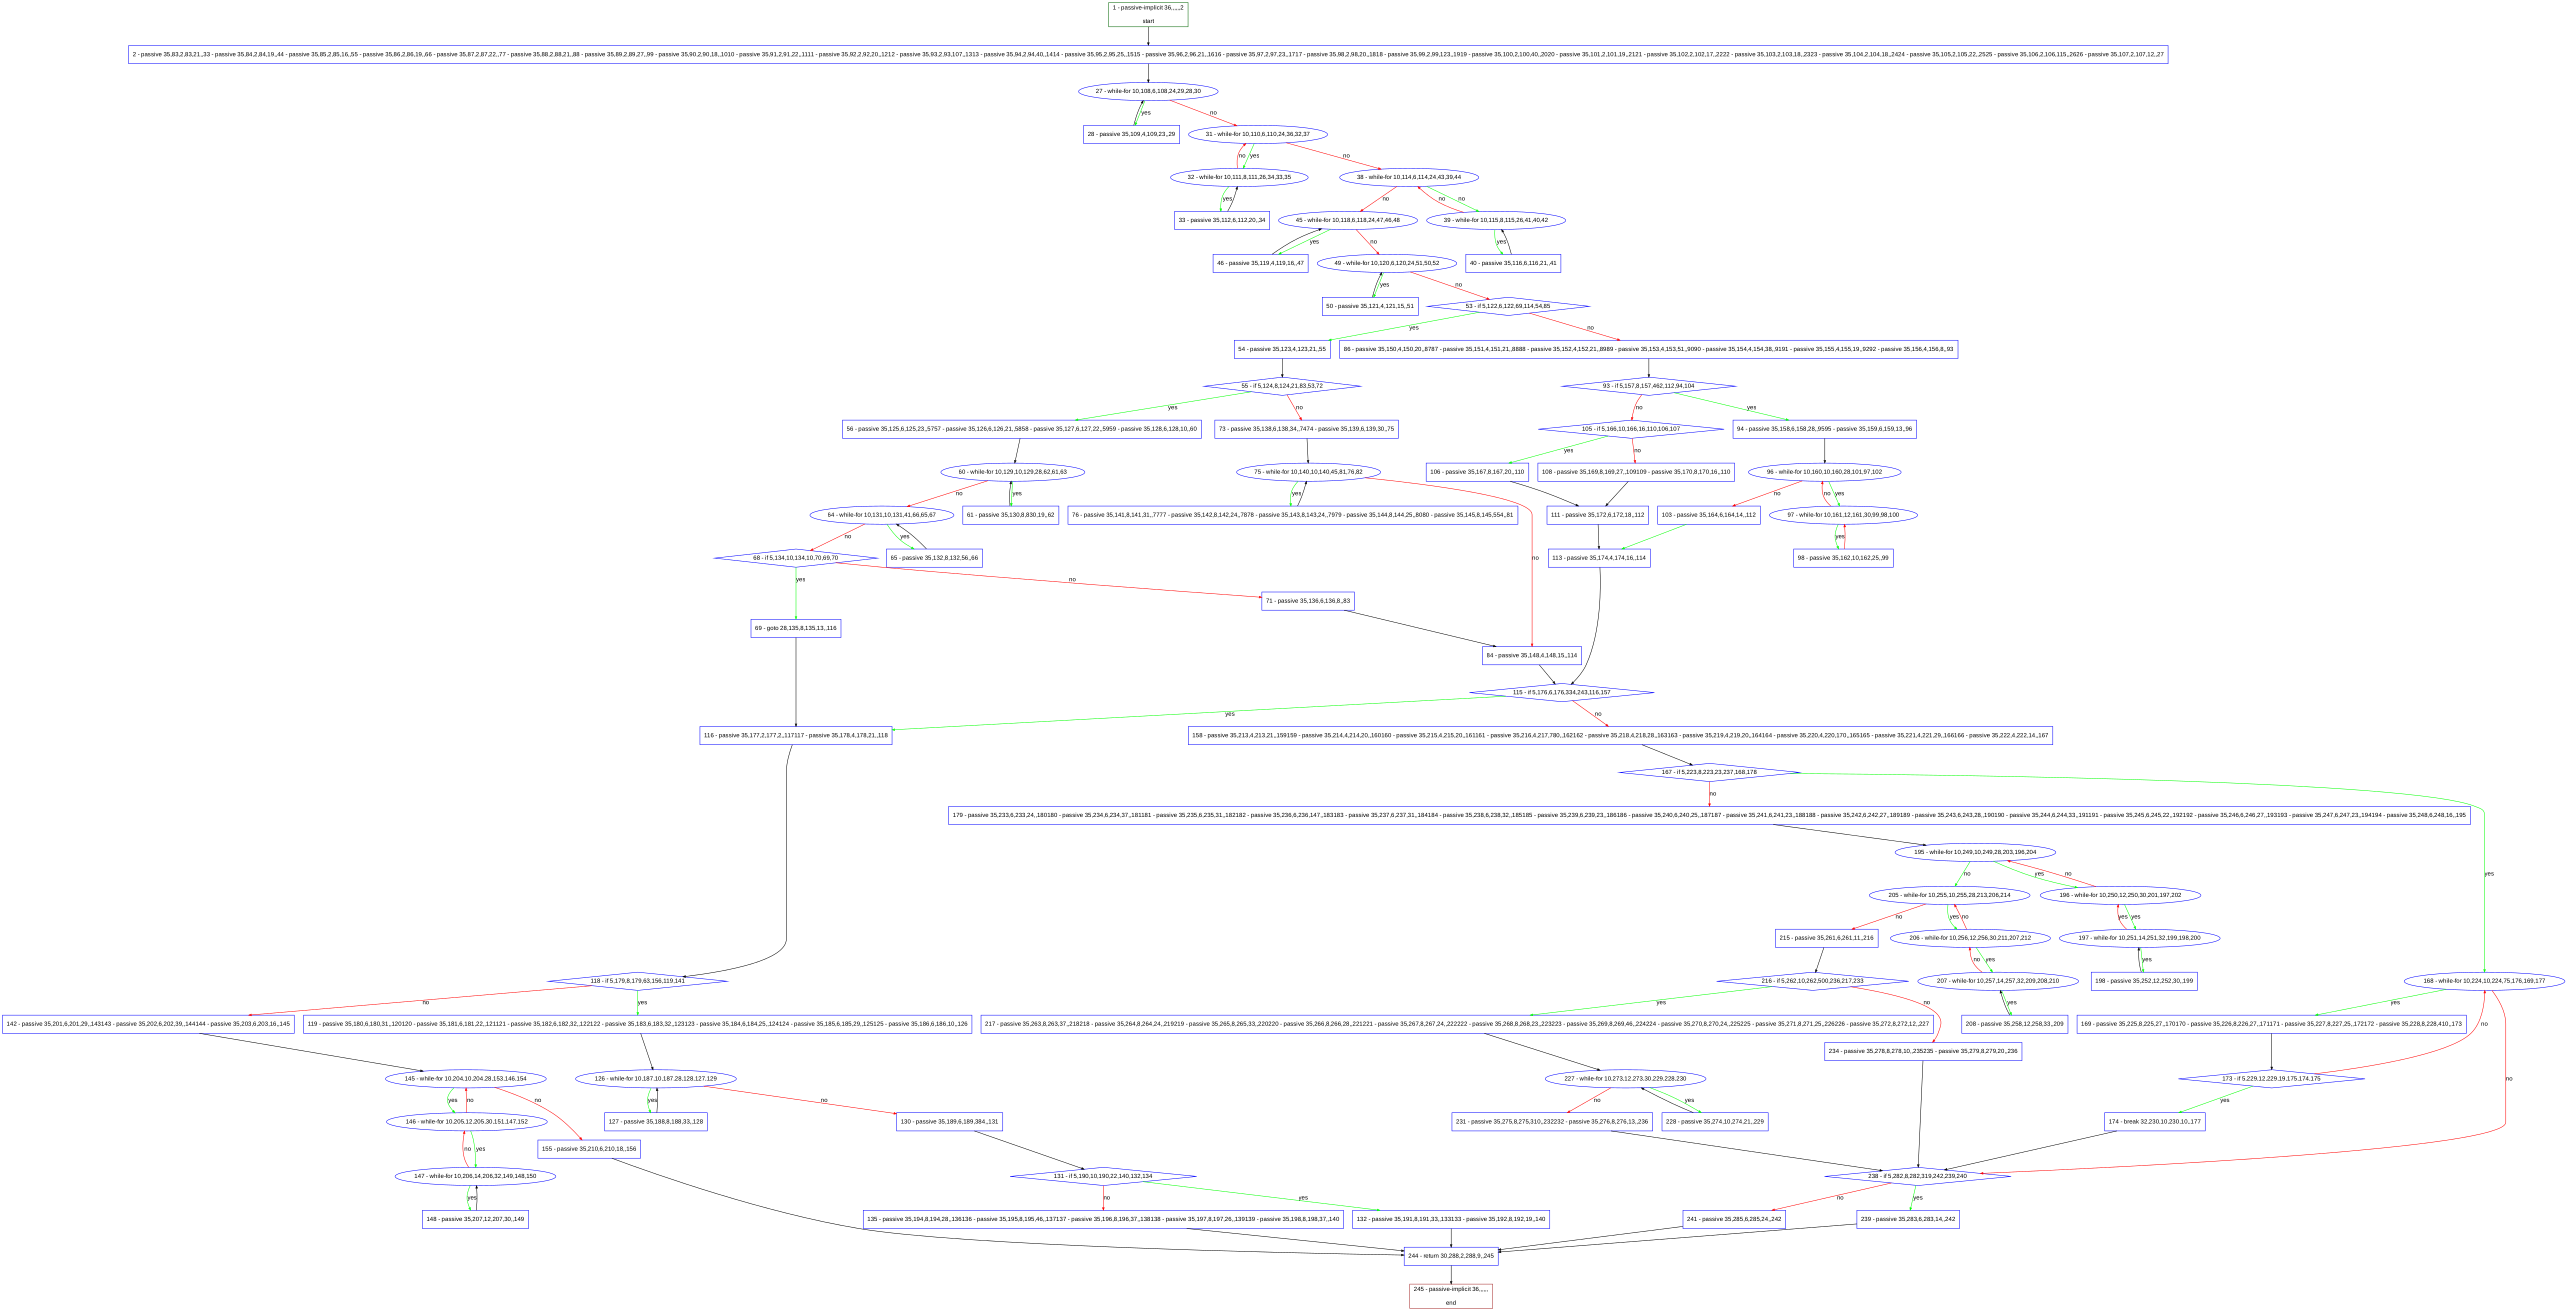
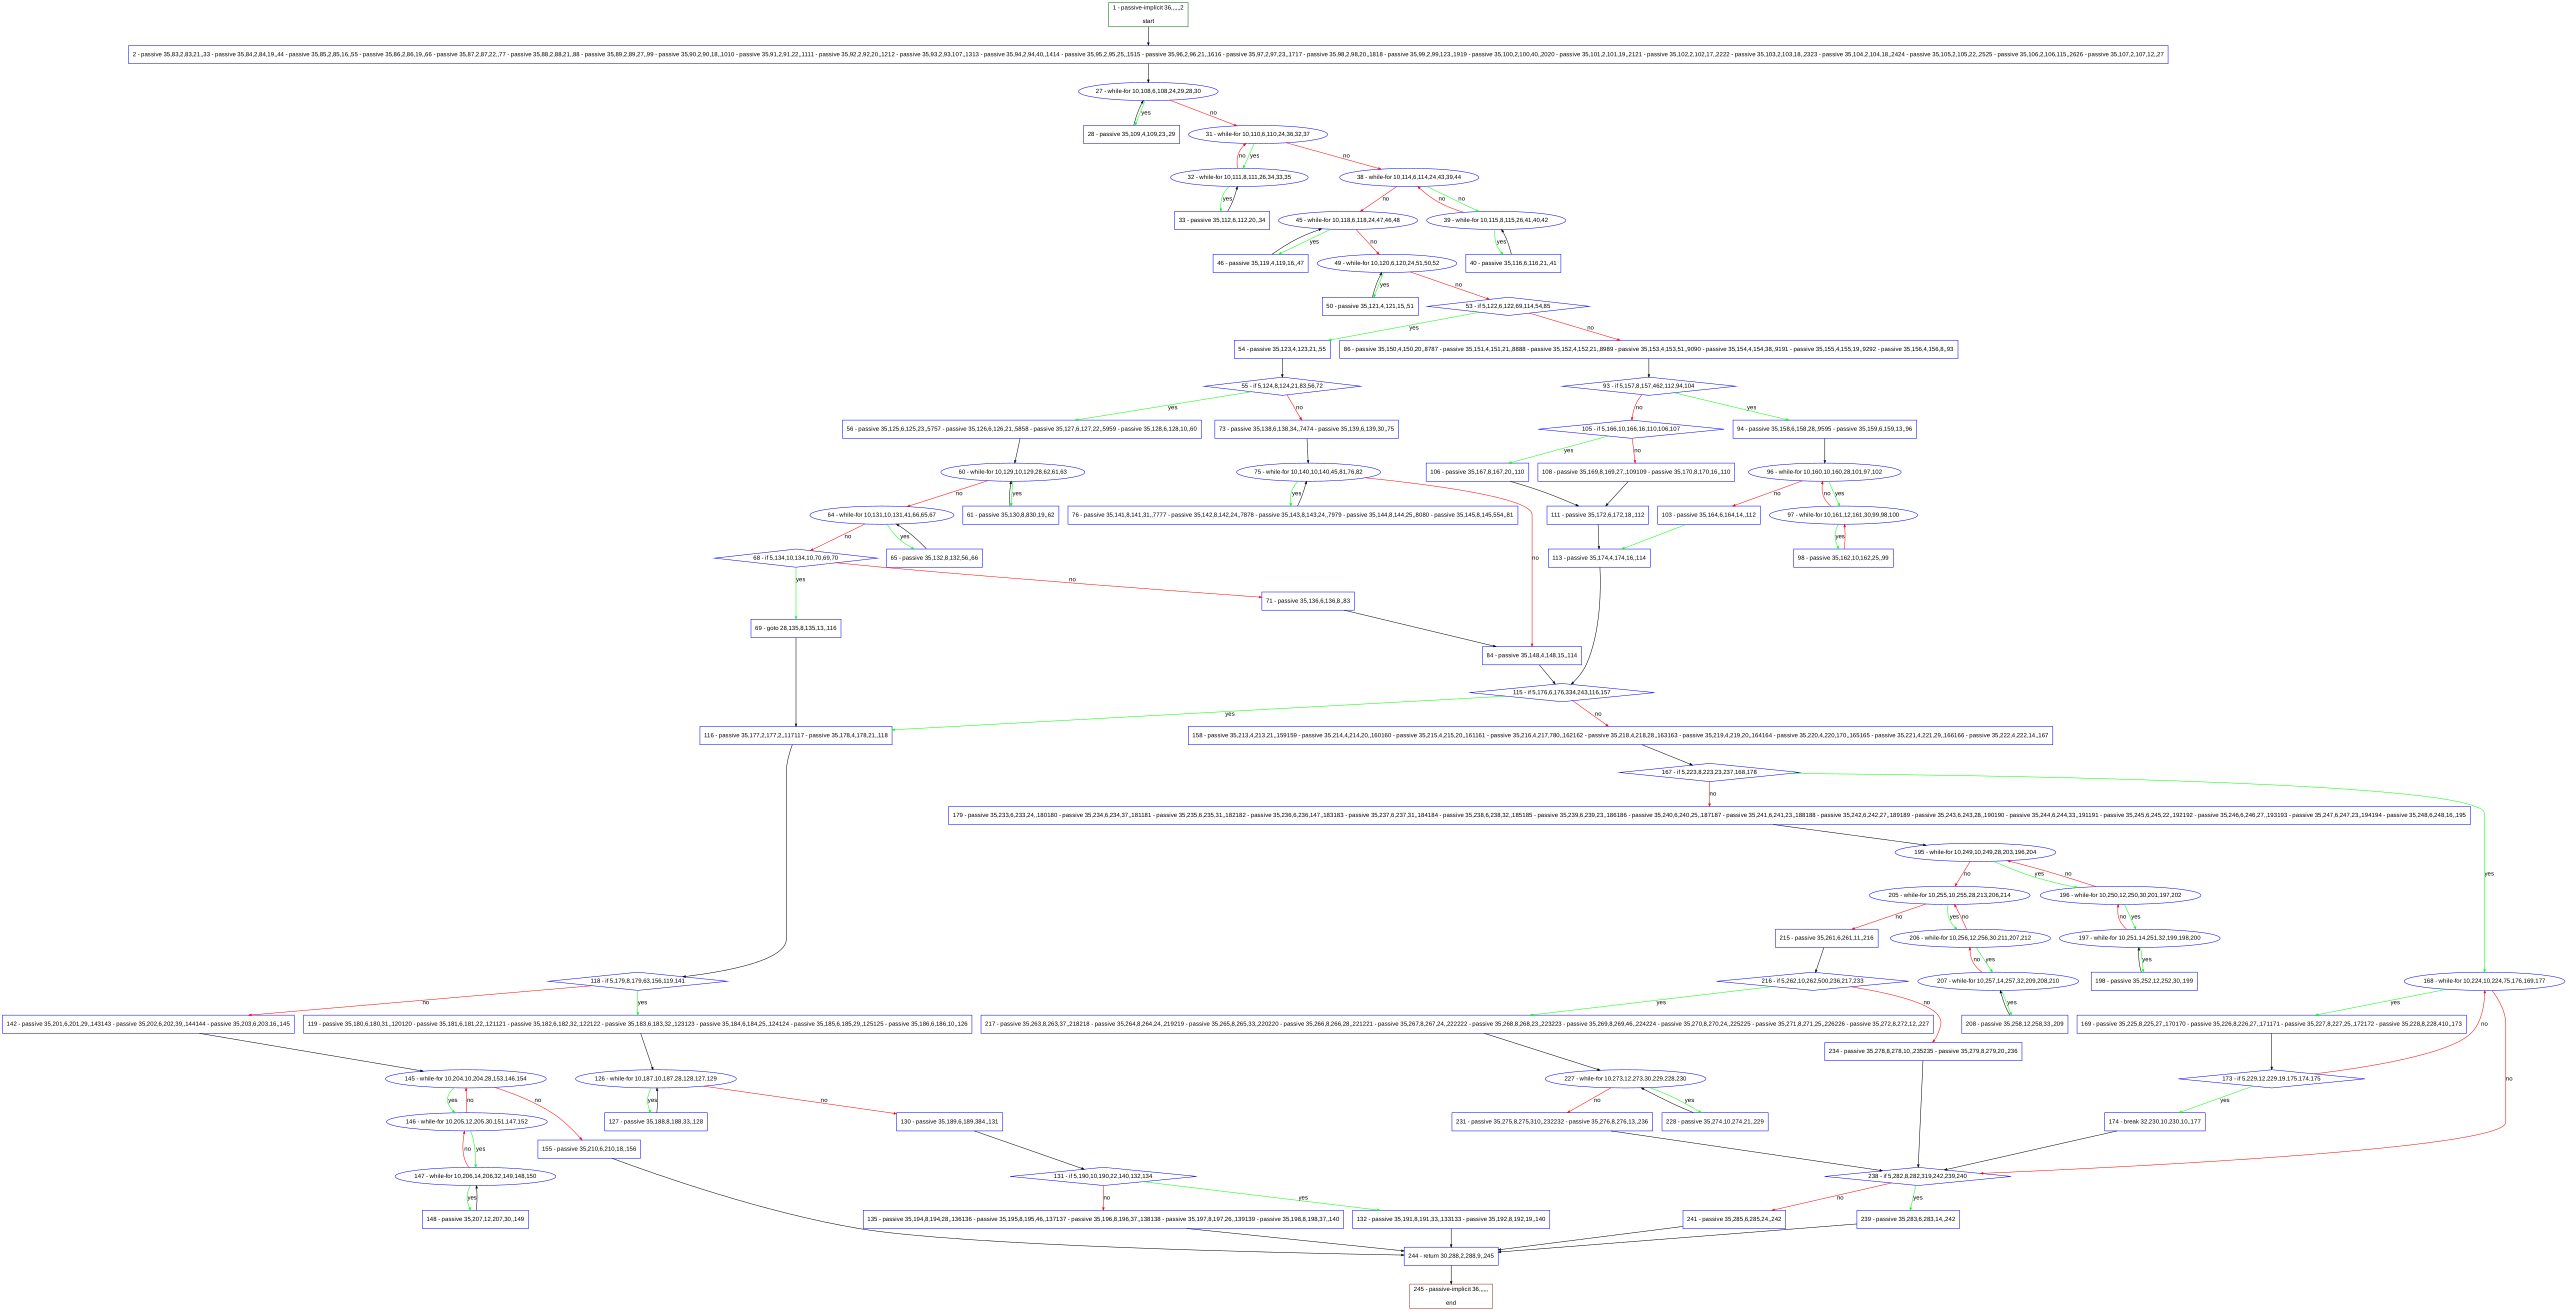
(1282, 386) -> (1282, 386)
(1963, 873) -> (1963, 873)
(2123, 917) -> (2123, 917)
